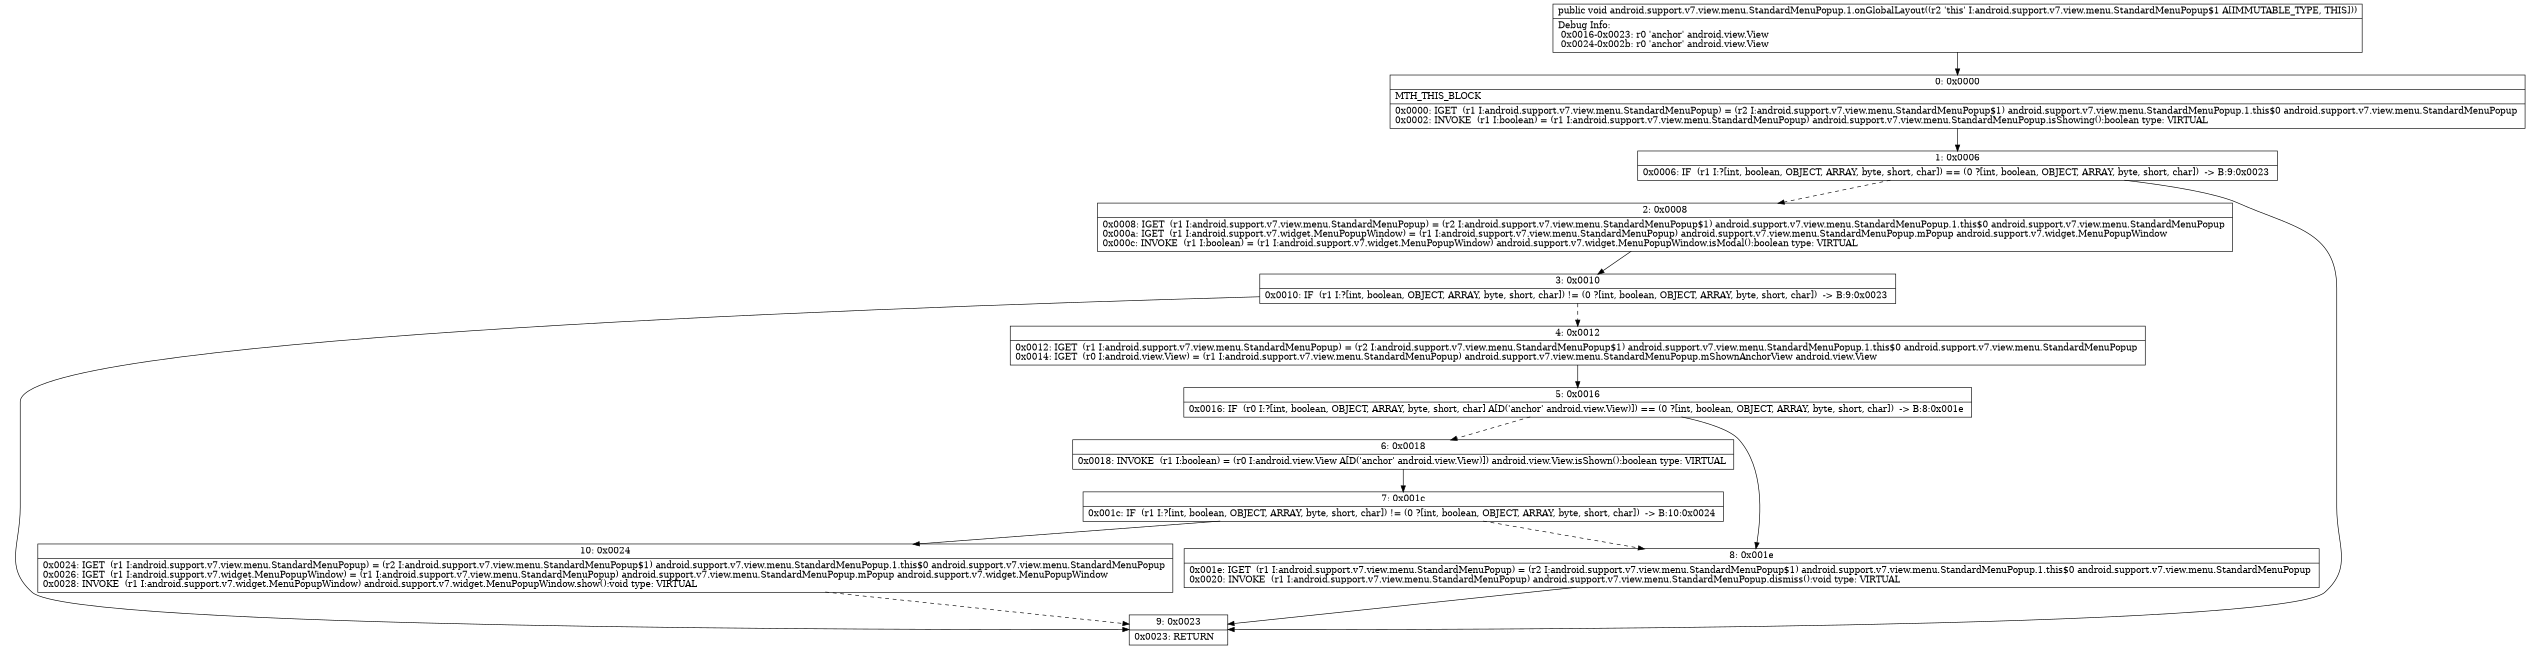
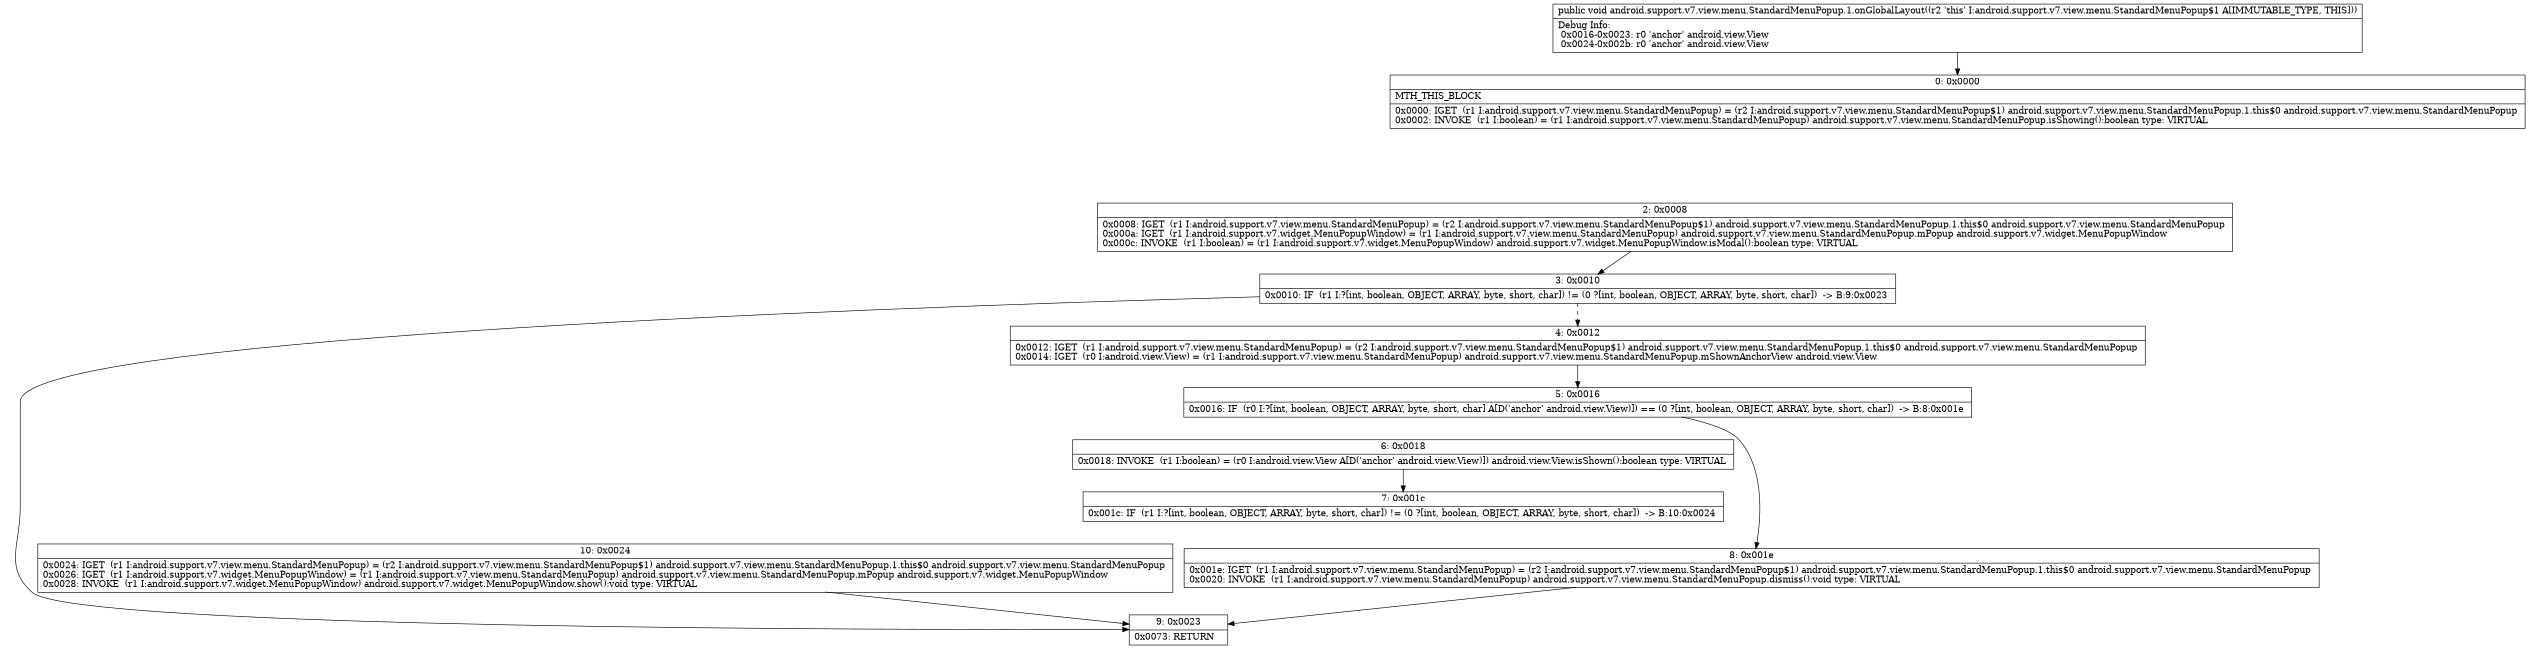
(1958, 166) -> none
(1494, 428) -> none
(1070, 532) -> none
(1561, 534) -> none
(974, 608) -> (974, 608)
(1178, 637) -> (1178, 637)
